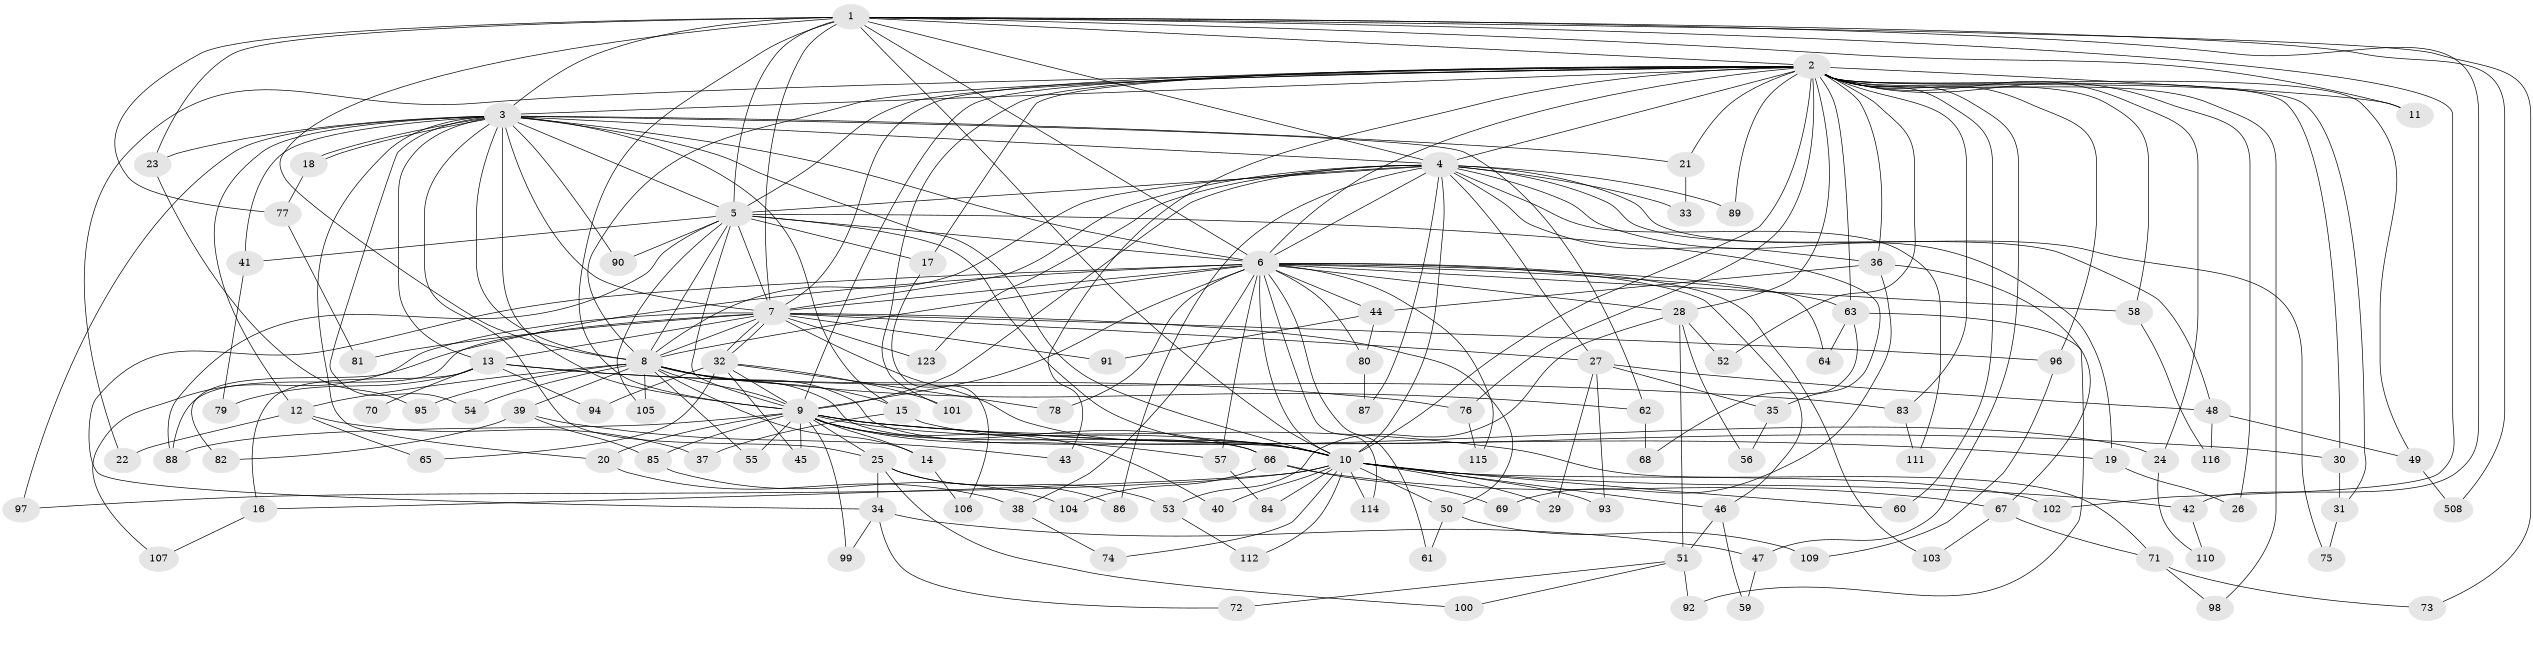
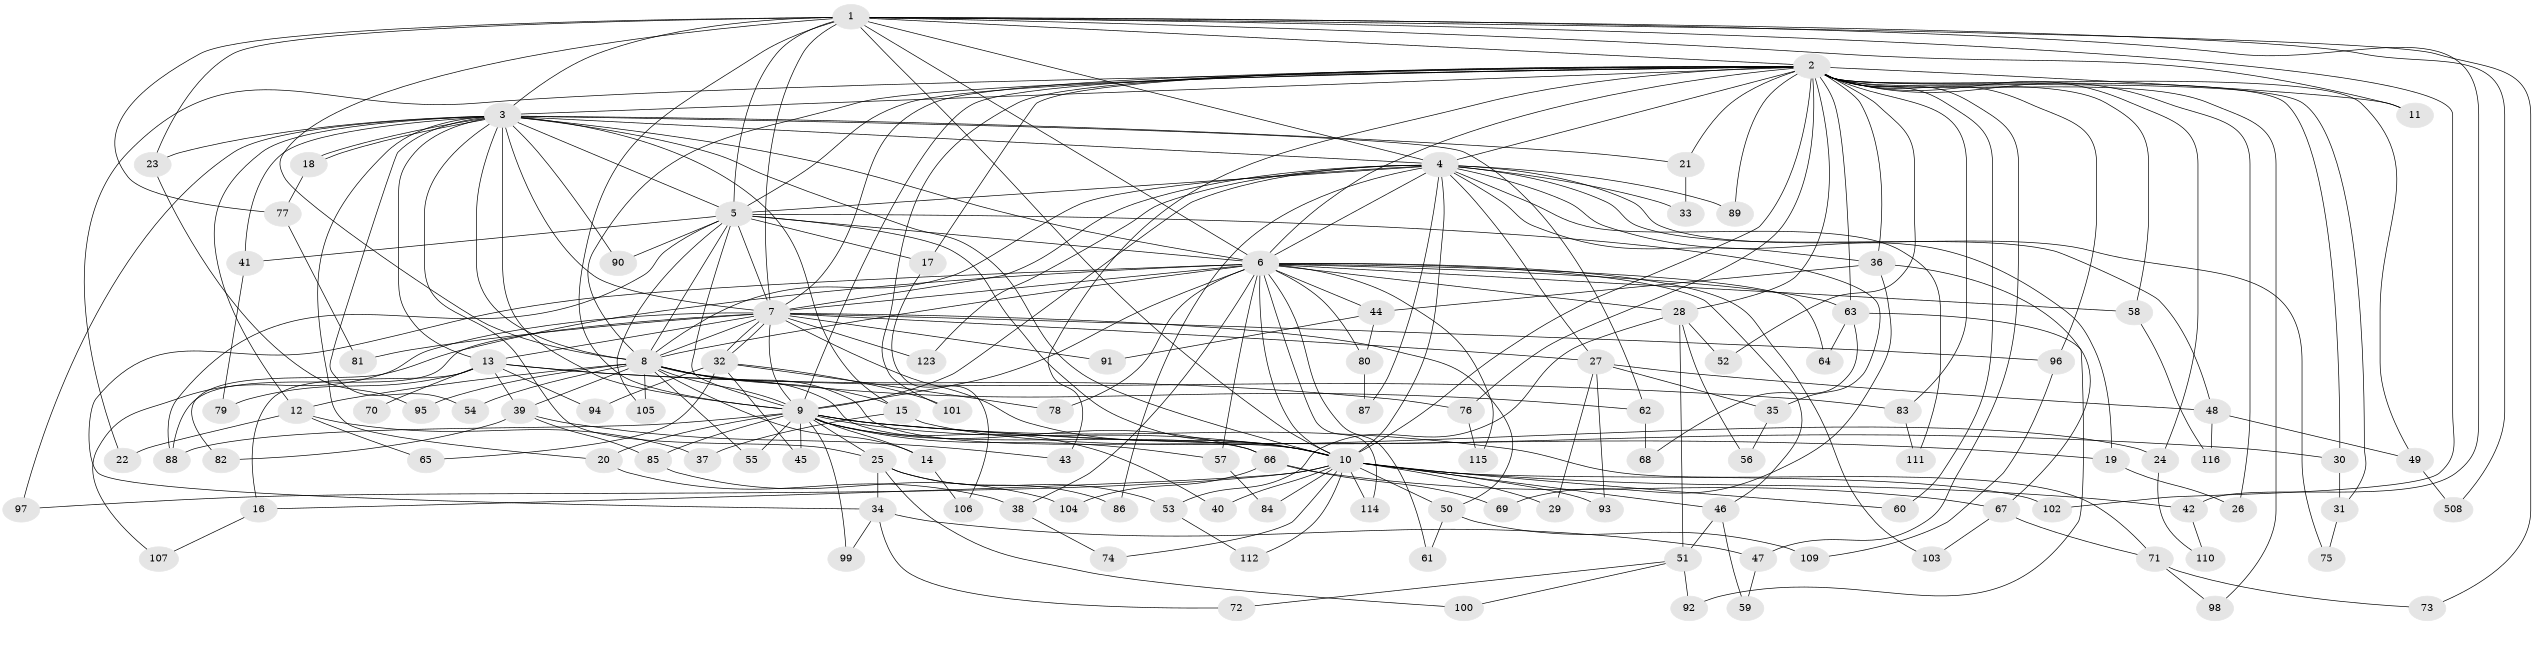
(760, 387) -> (771, 363)
none -> (505, 388)
